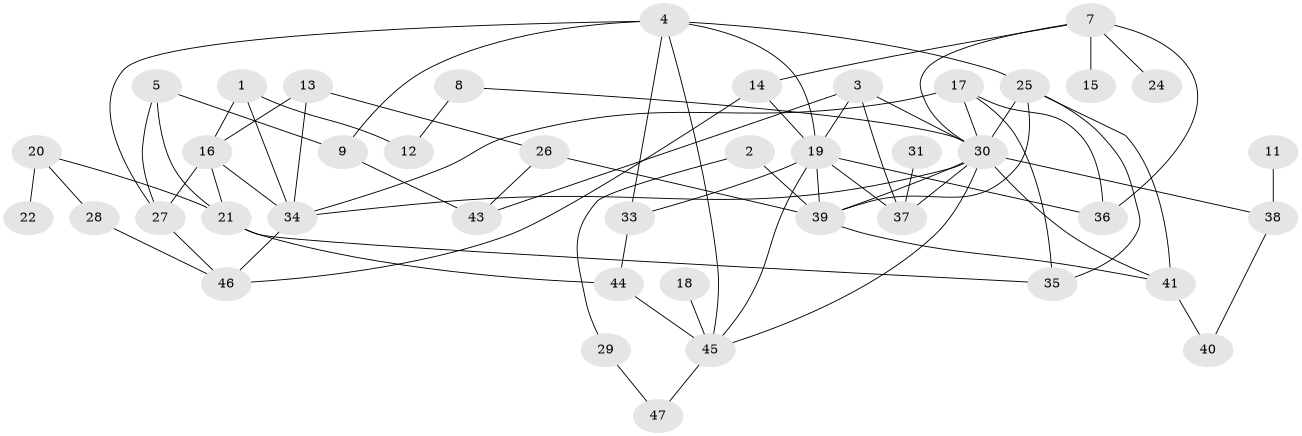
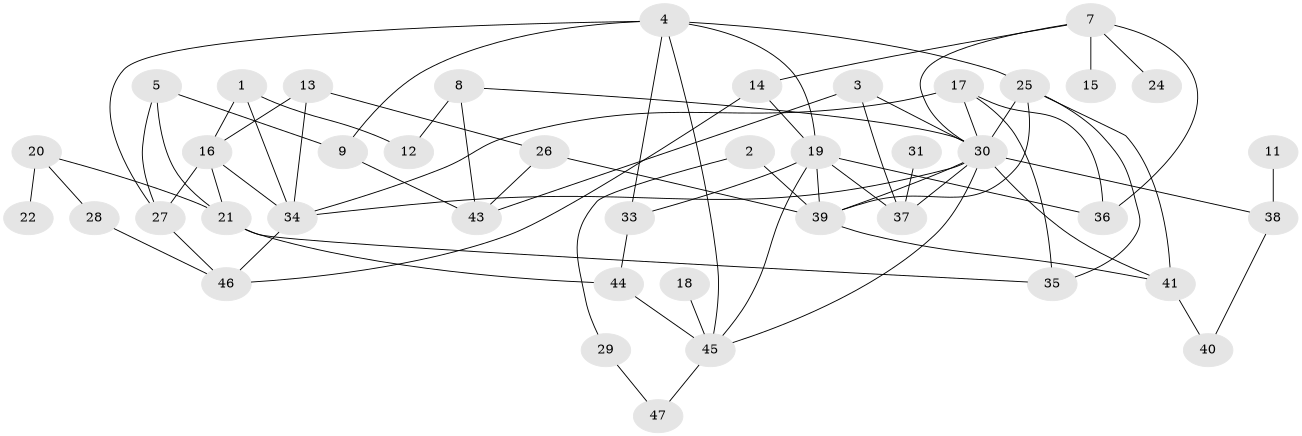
(835, 123) -> none
none -> (467, 147)
